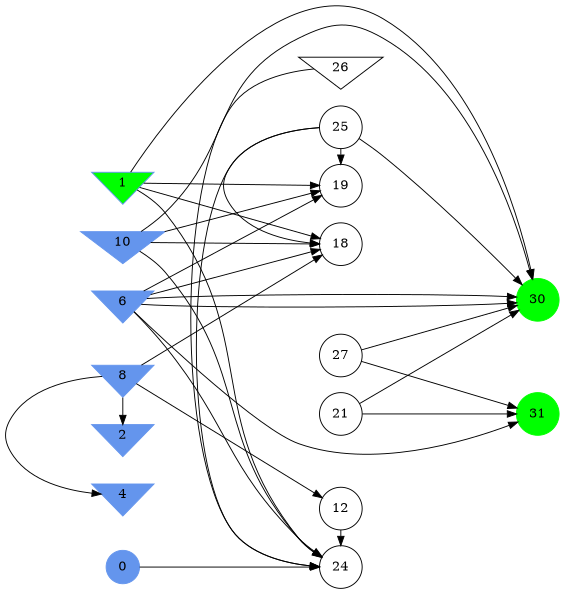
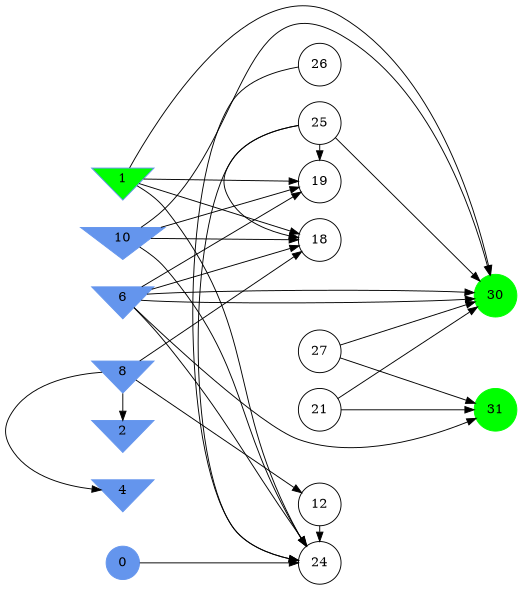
(341, 68) -> (320, 65)
